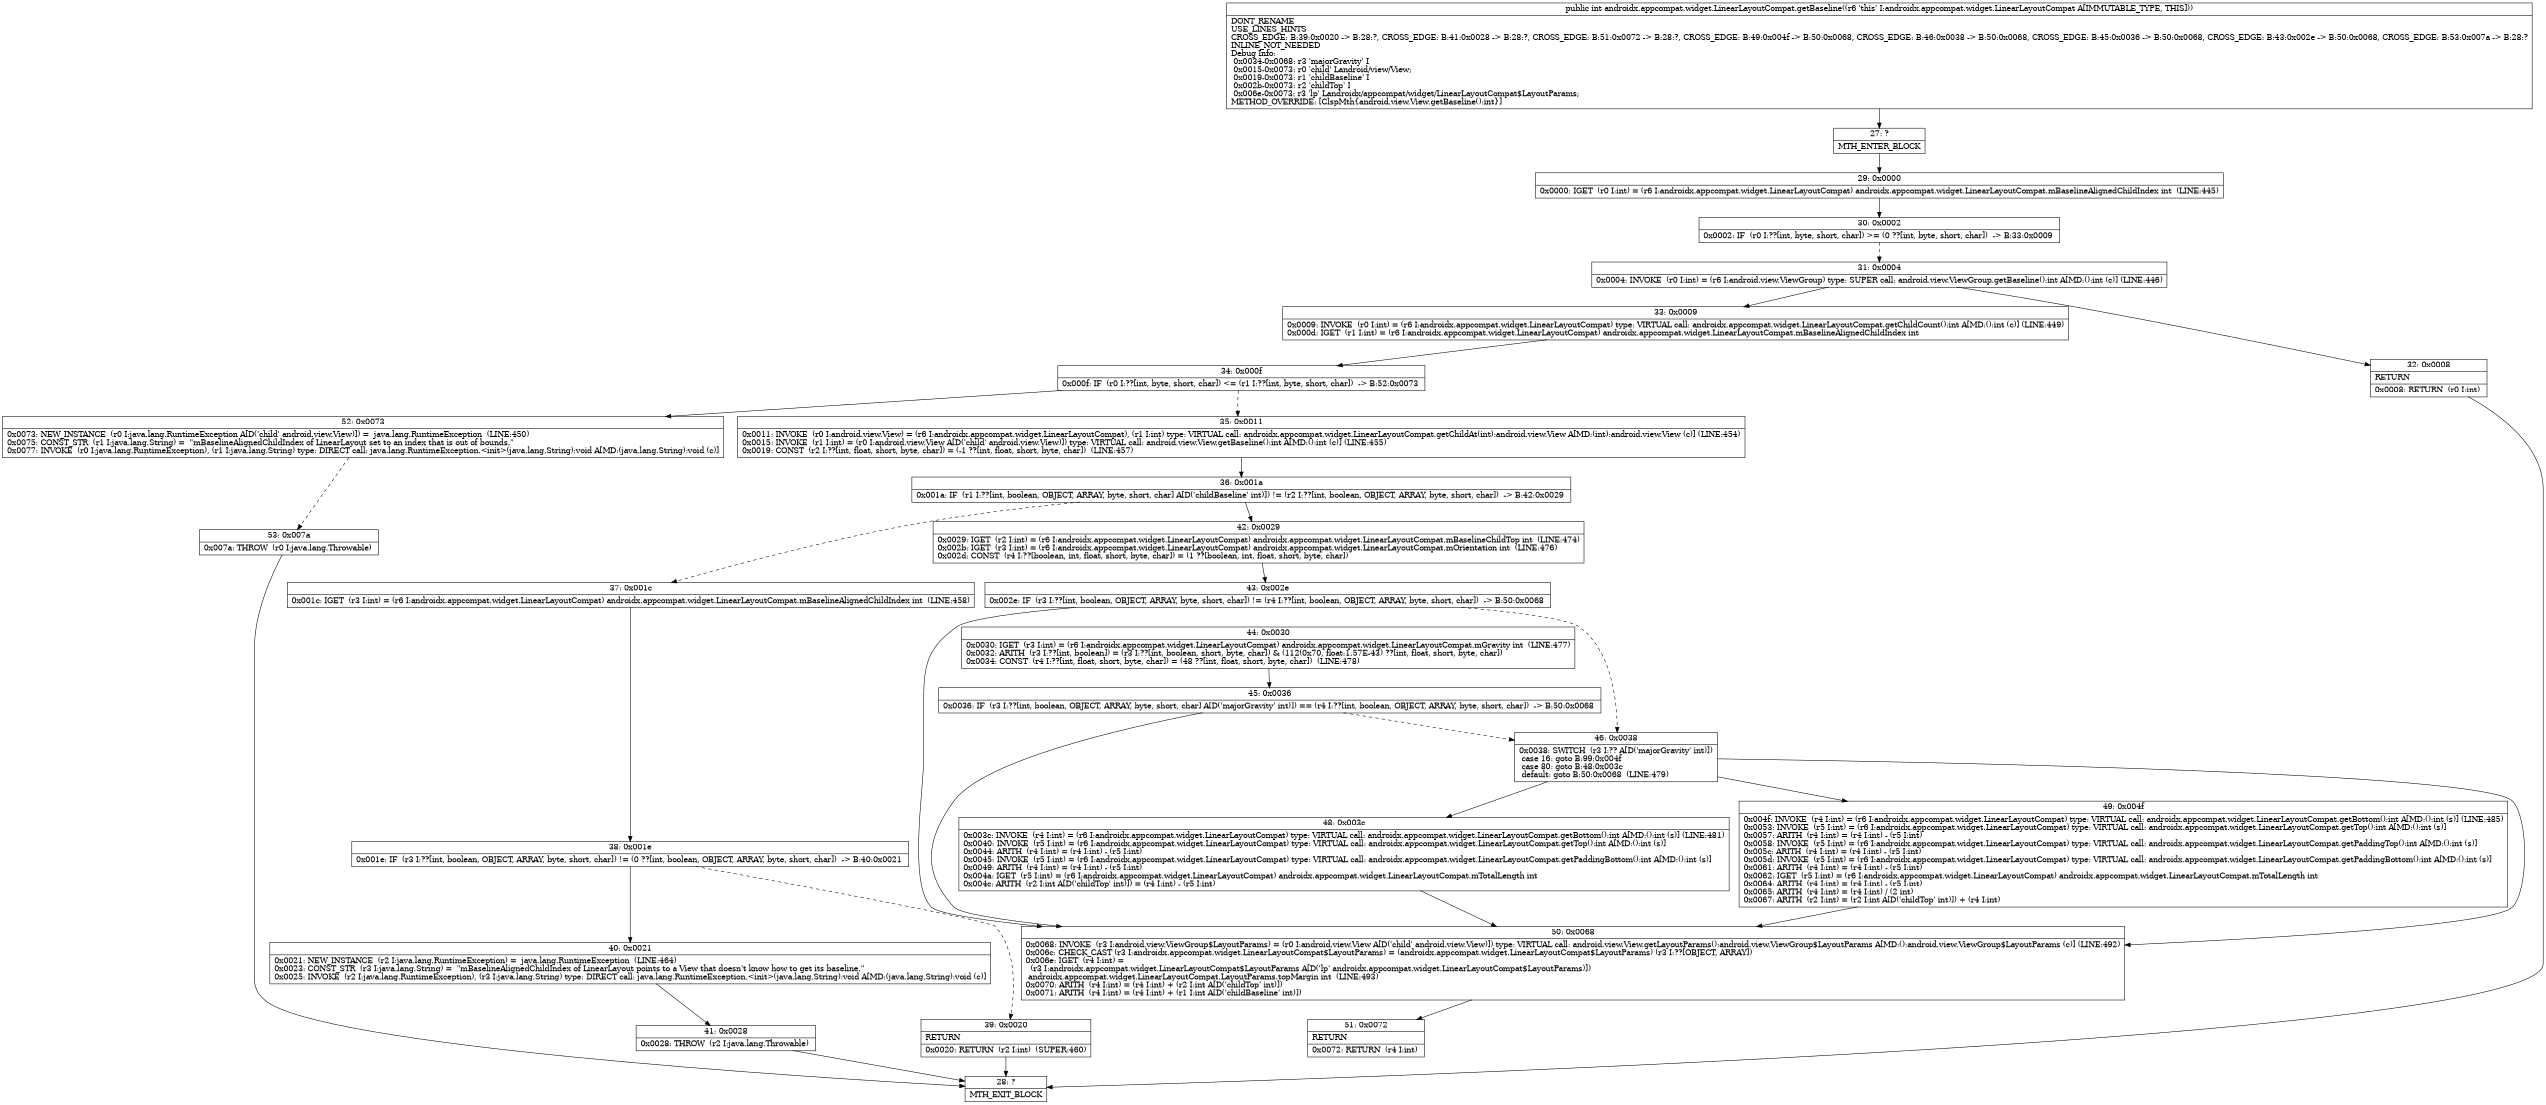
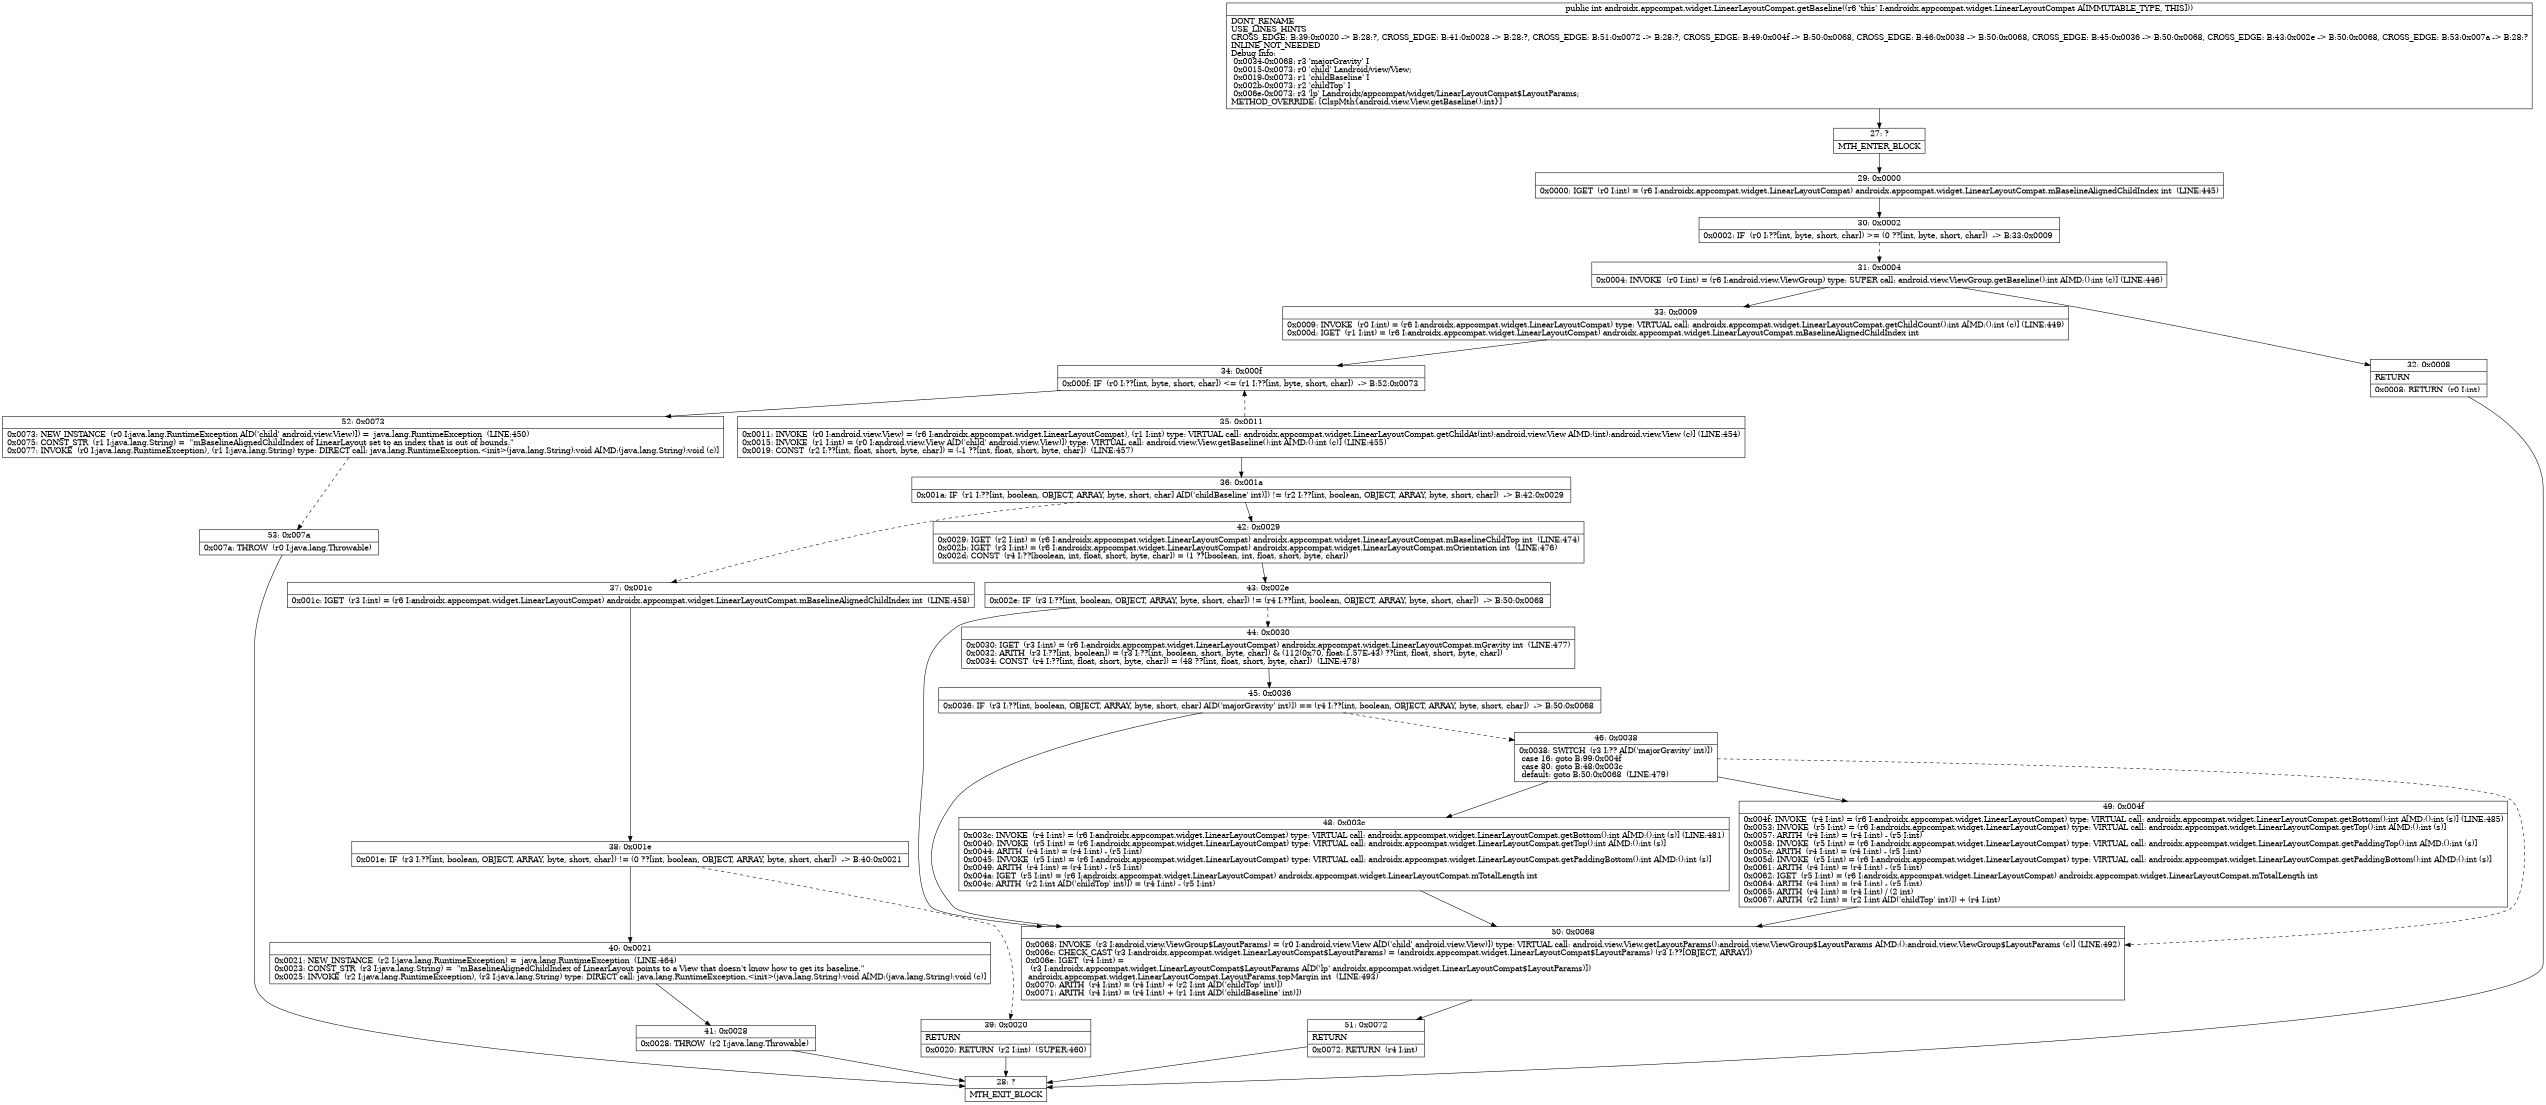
(1238, 401) -> (1245, 406)
(1575, 625) -> (1268, 615)
(2364, 780) -> (2364, 780)
none -> (1180, 1064)
